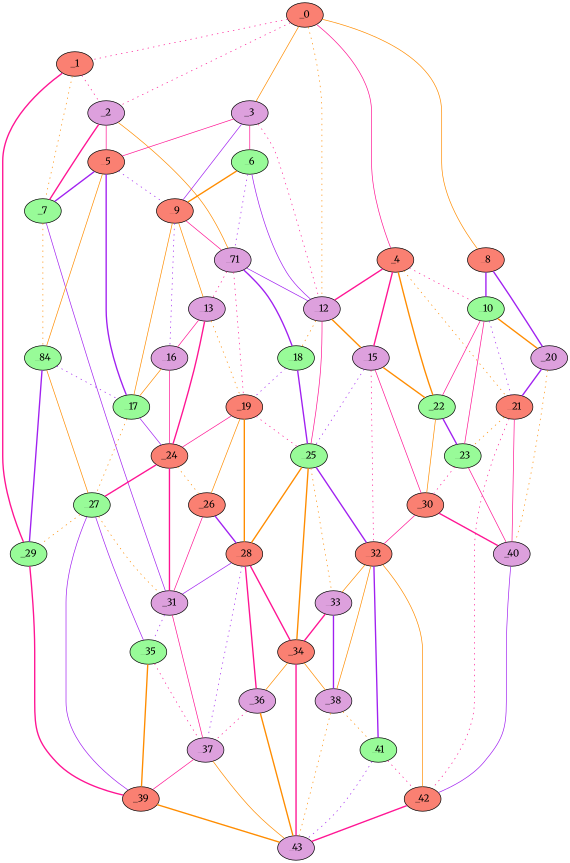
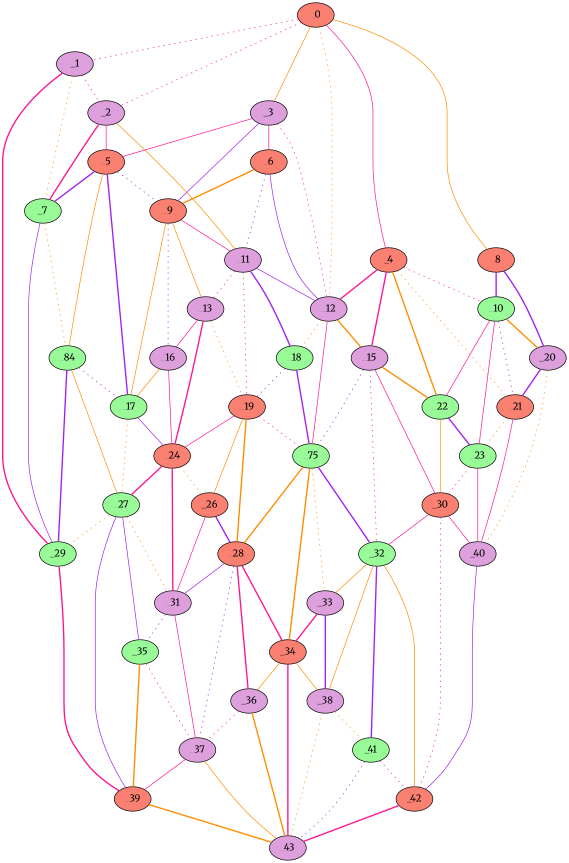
(75, 64) -> (75, 64)
(250, 162) -> (269, 162)
(233, 260) -> (243, 260)
(103, 408) -> (29, 384)
(309, 456) -> (311, 456)
(468, 529) -> (459, 529)
(374, 554) -> (377, 554)
(474, 607) -> (440, 654)
